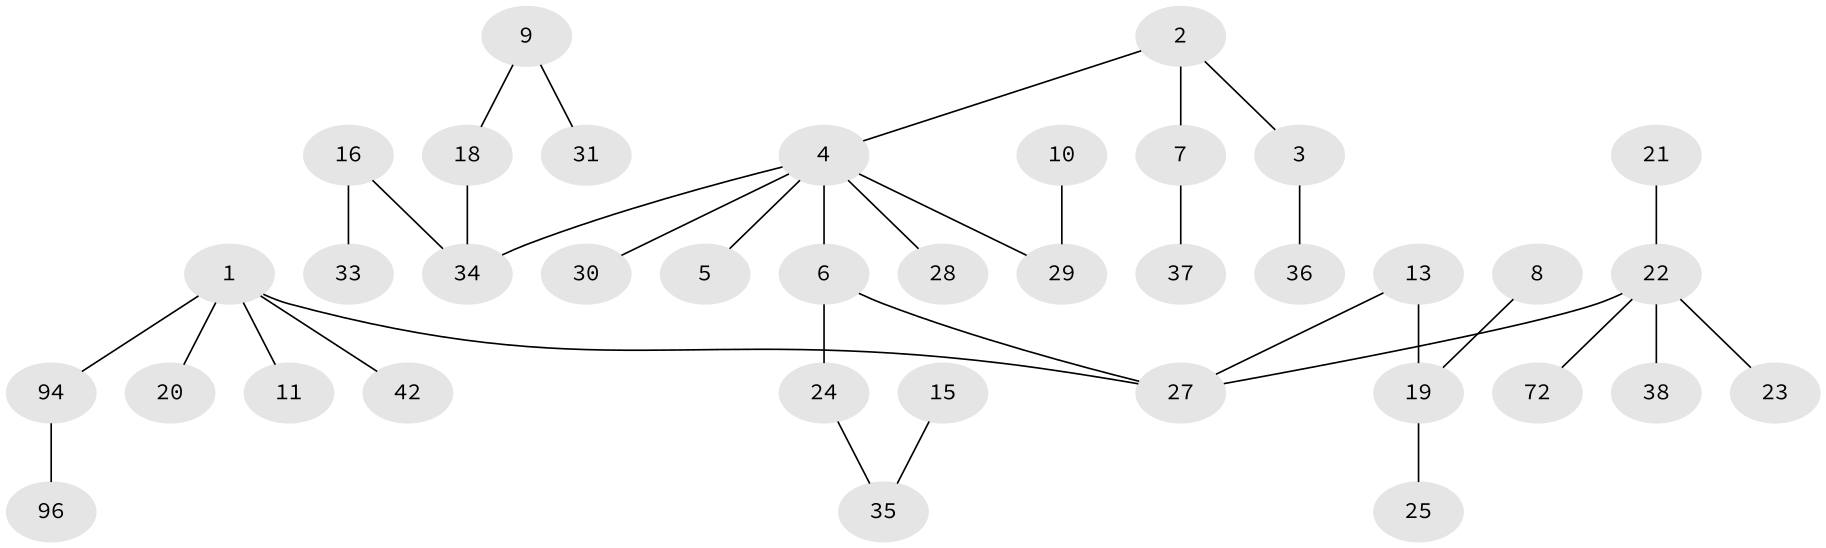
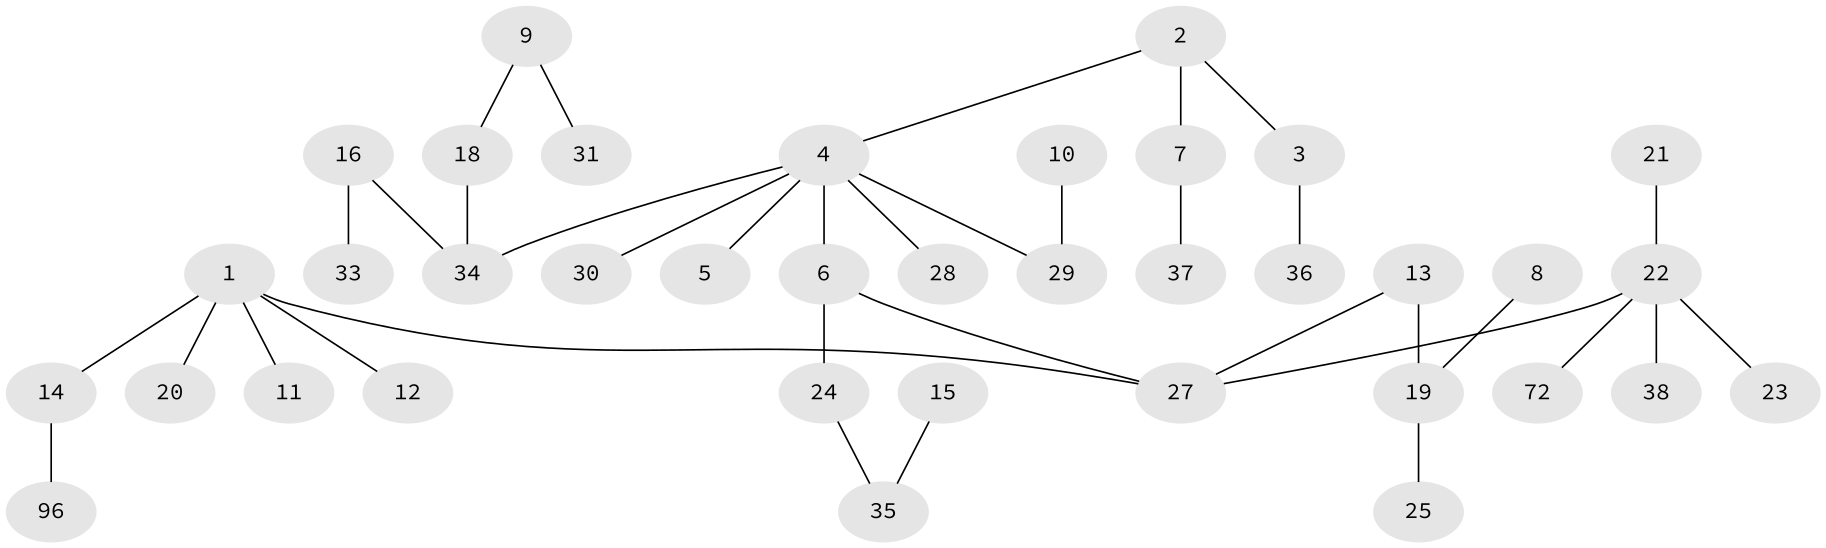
(51, 393) -> (51, 393)
(408, 393) -> (408, 393)
